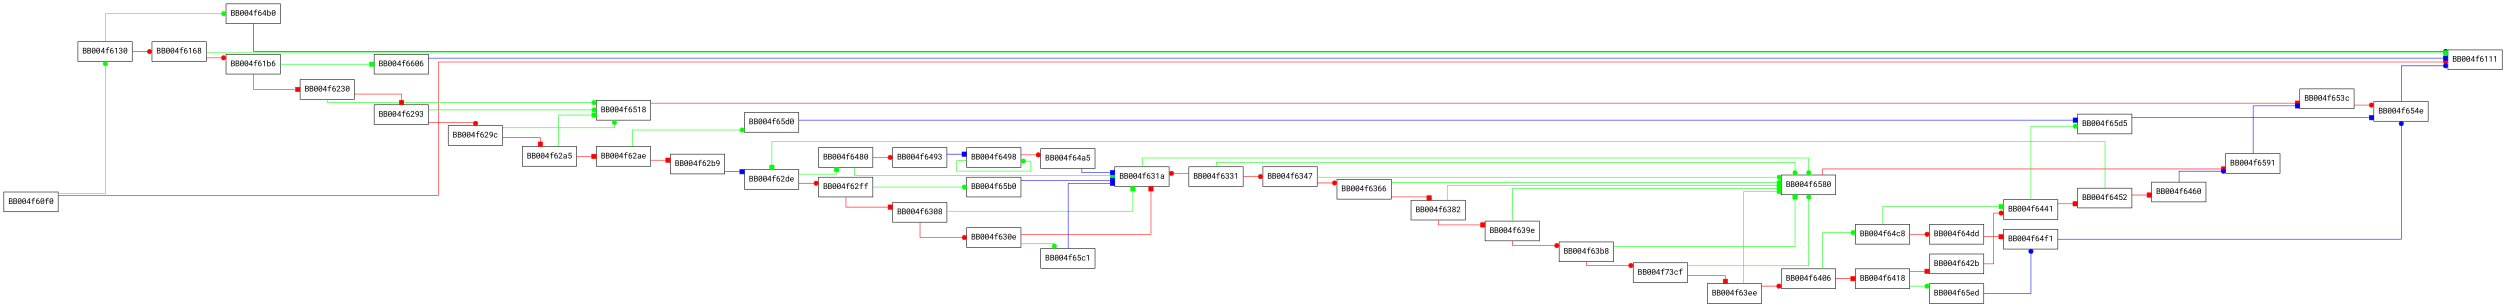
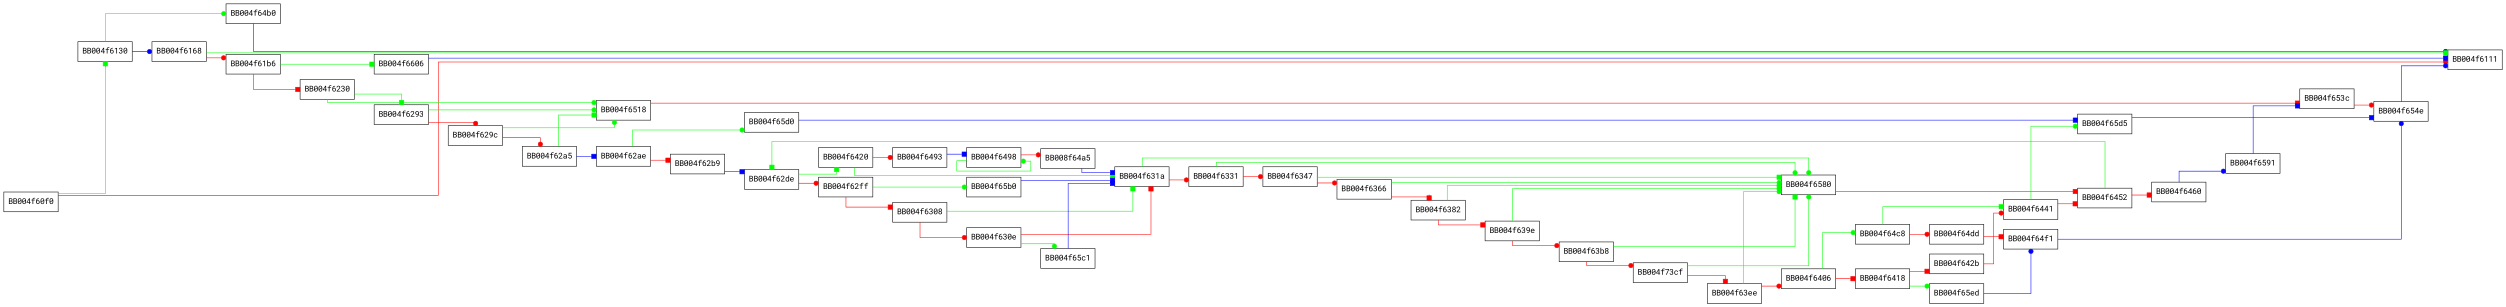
(140, 52) -> (140, 52)
(381, 94) -> (381, 94)
(524, 138) -> (524, 138)
(105, 153) -> (105, 153)
(584, 156) -> (584, 156)
(846, 157) -> (846, 157)
(1068, 159) -> (1068, 159)
(2018, 169) -> (1954, 191)
(1181, 173) -> (1177, 180)
(1547, 177) -> (1547, 177)
